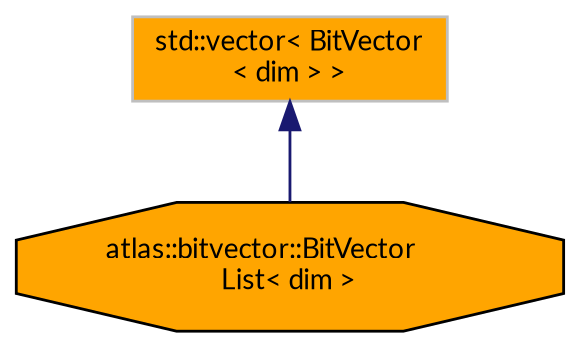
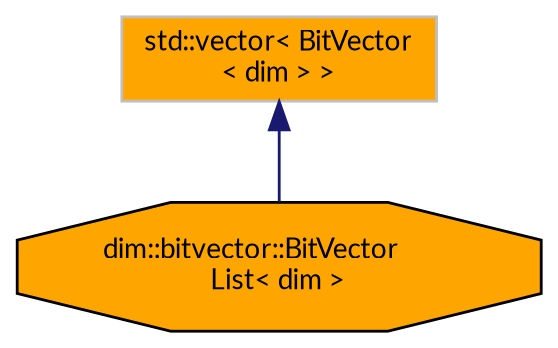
(290, 267) -> (279, 267)
